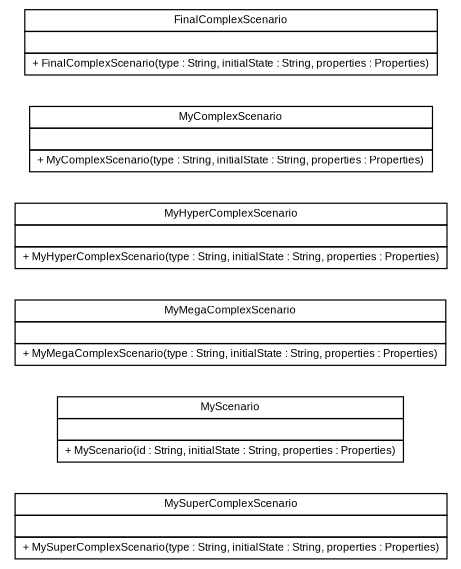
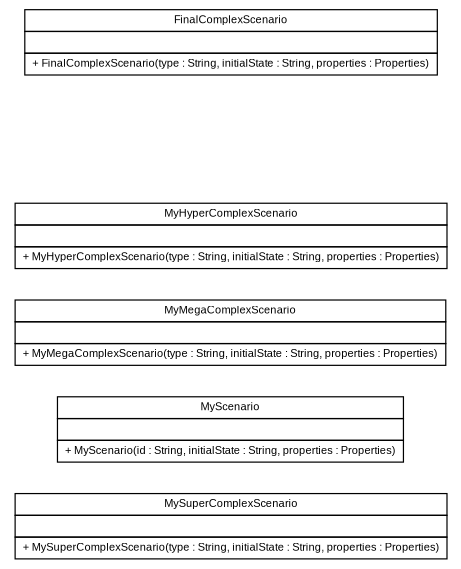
(230, 139) -> none
